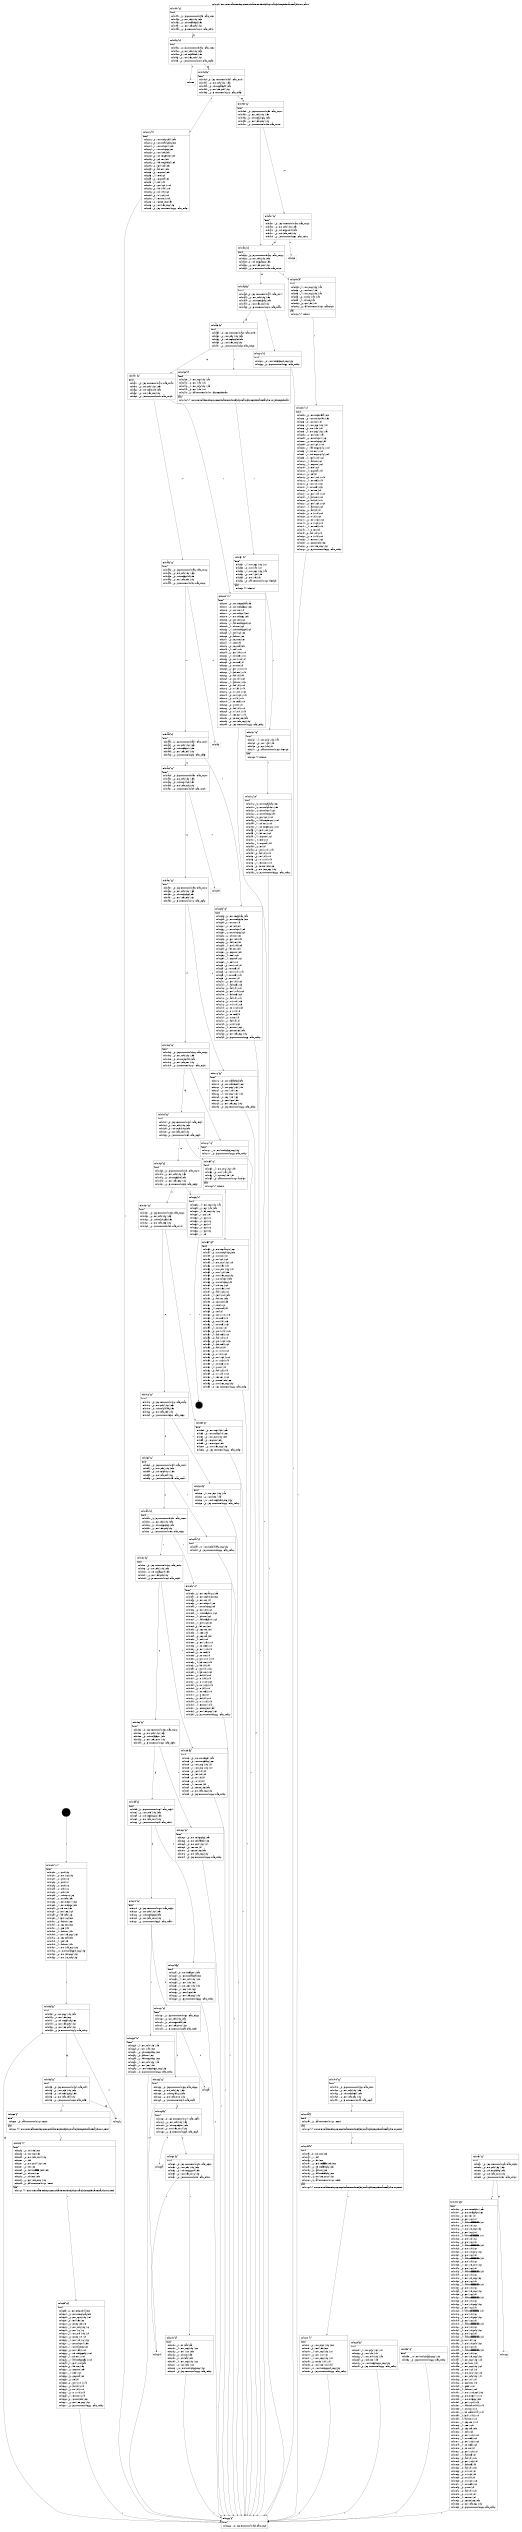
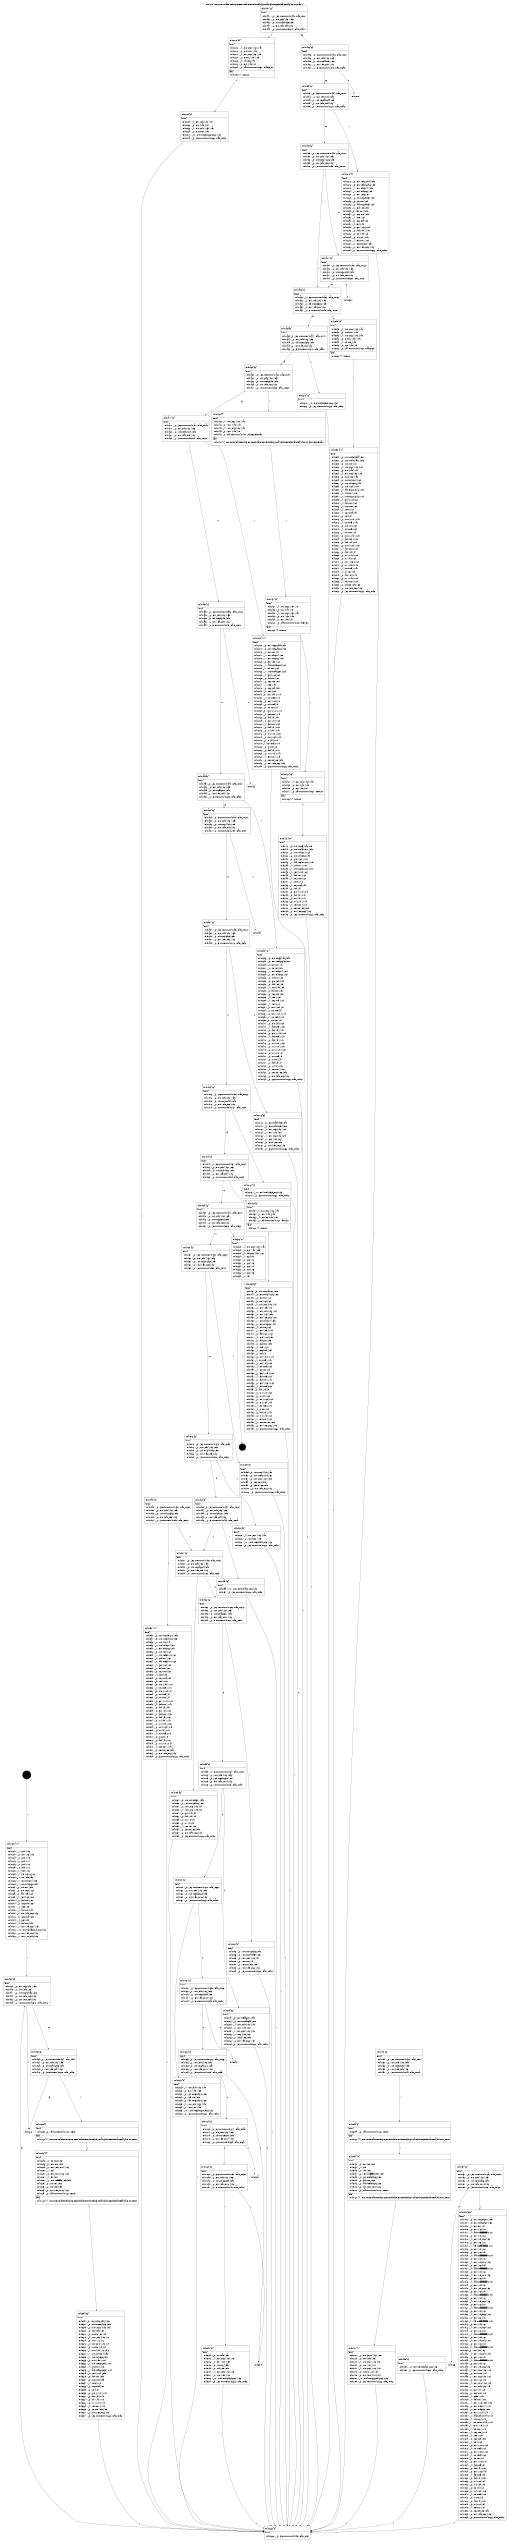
none -> (252, 58)
(164, 1494) -> (209, 1536)
